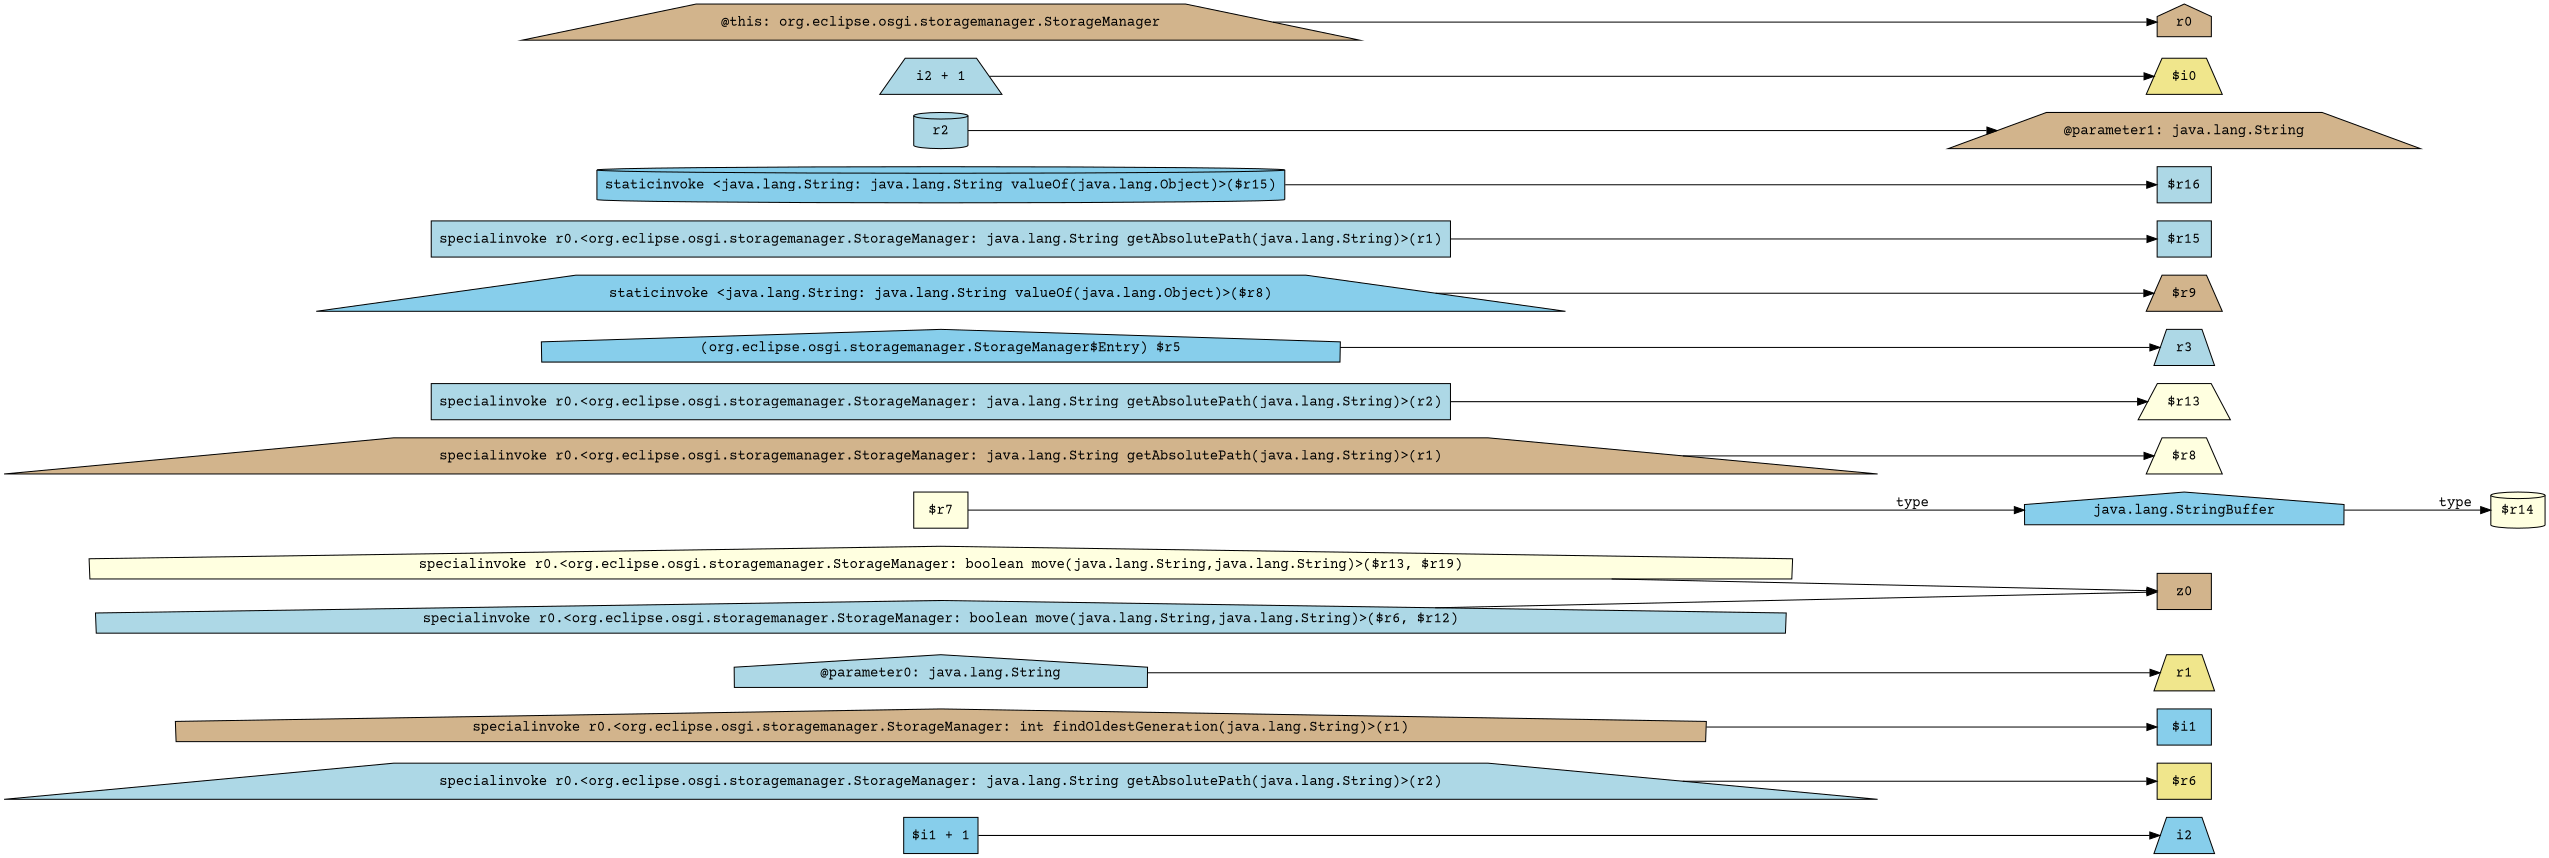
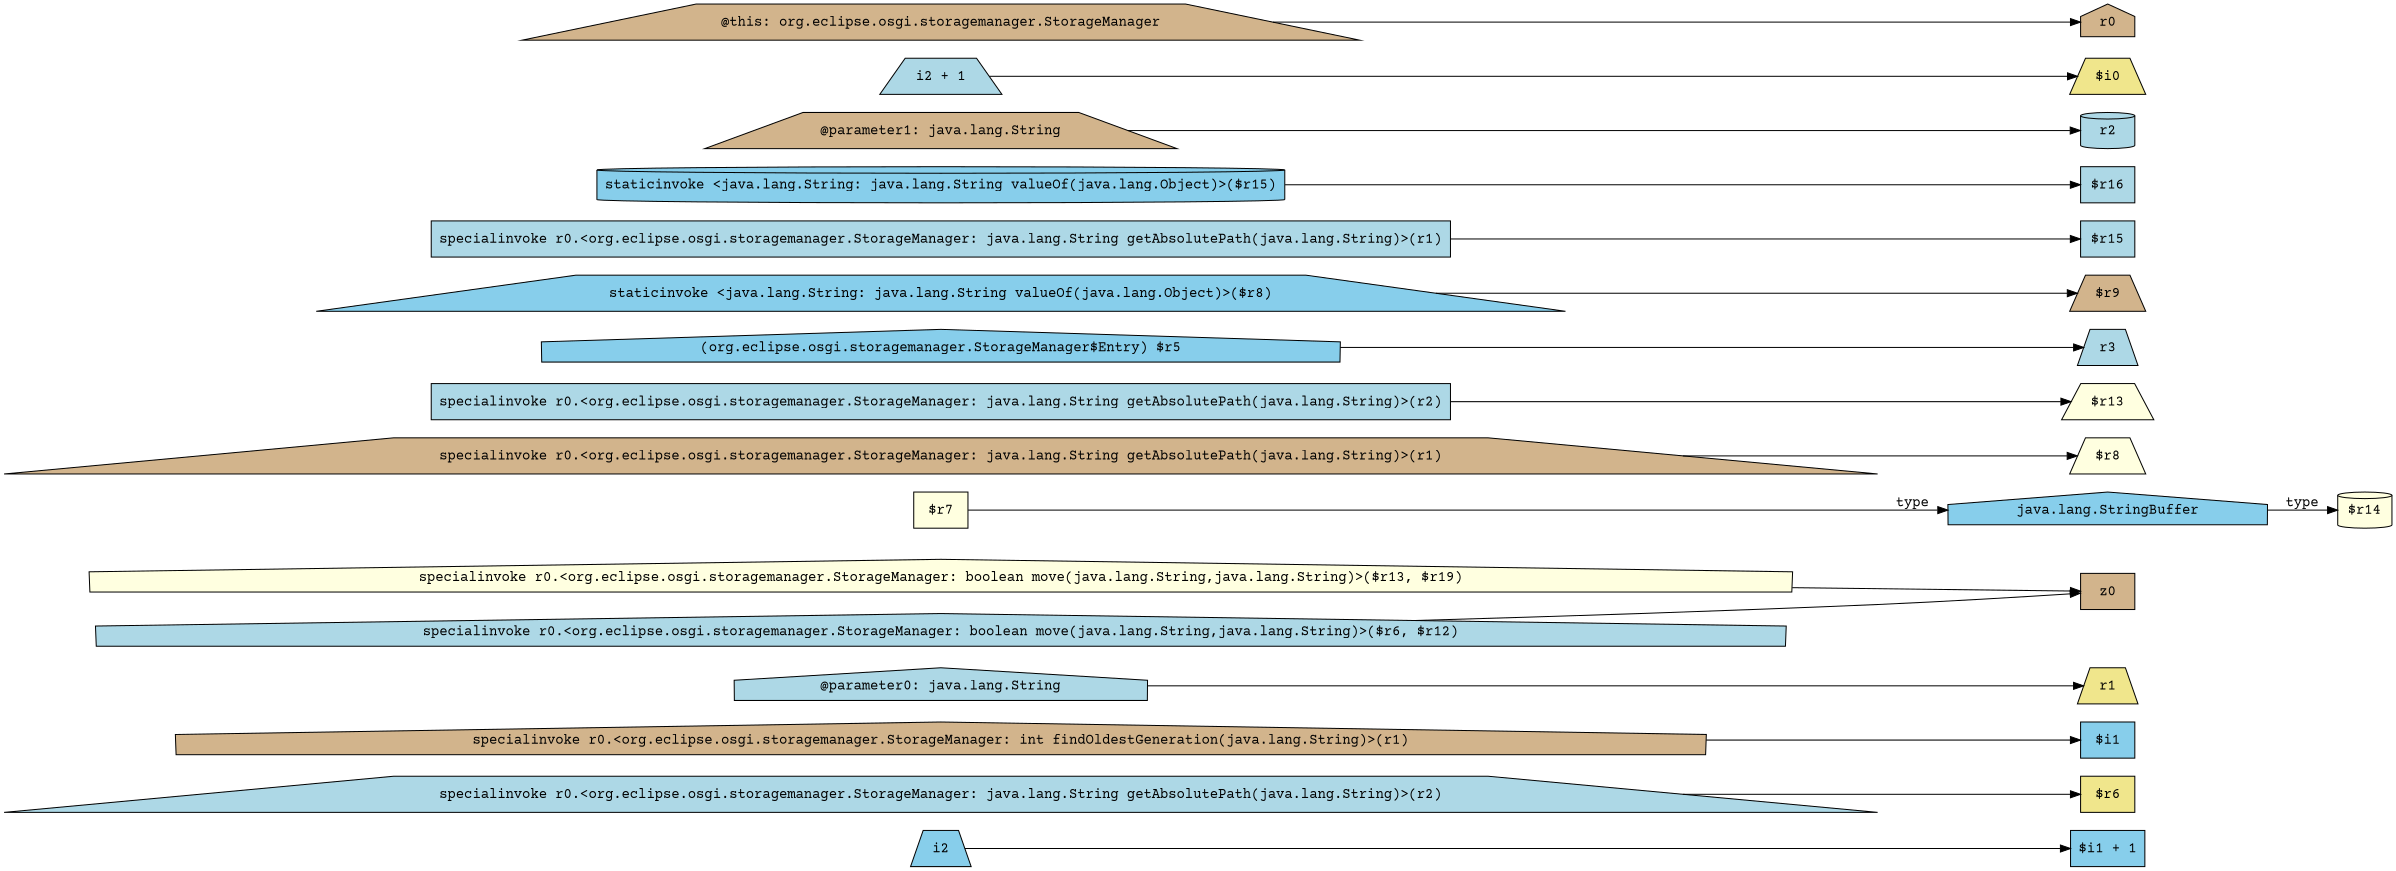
(1477, 131) -> (1599, 131)
(1564, 835) -> (1513, 849)
